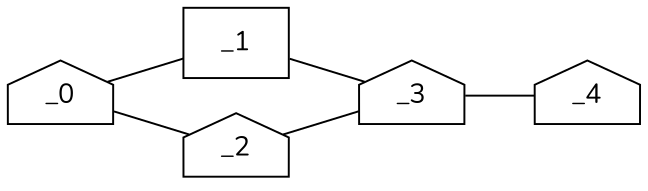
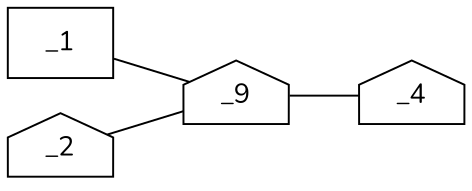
(60, 96) -> none
(412, 96) -> (236, 96)
